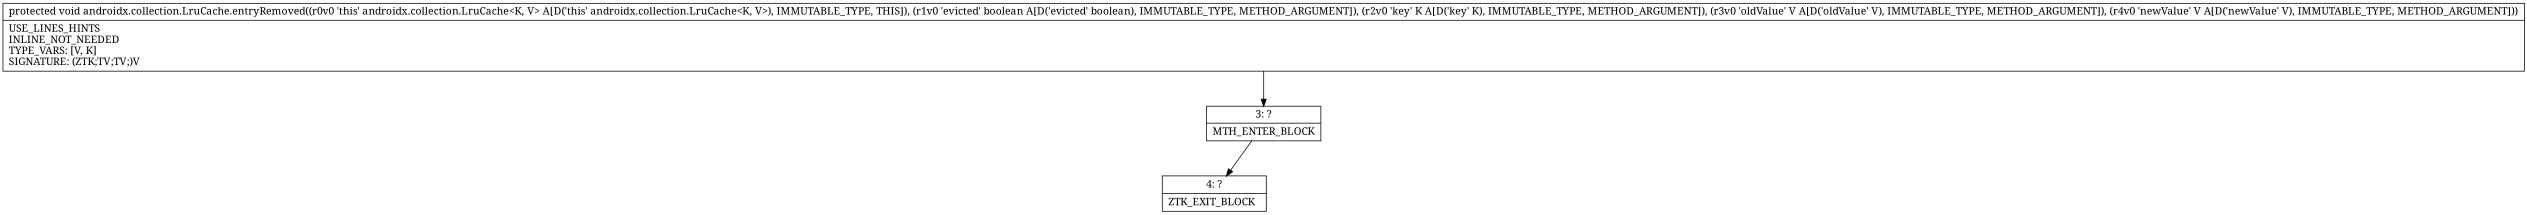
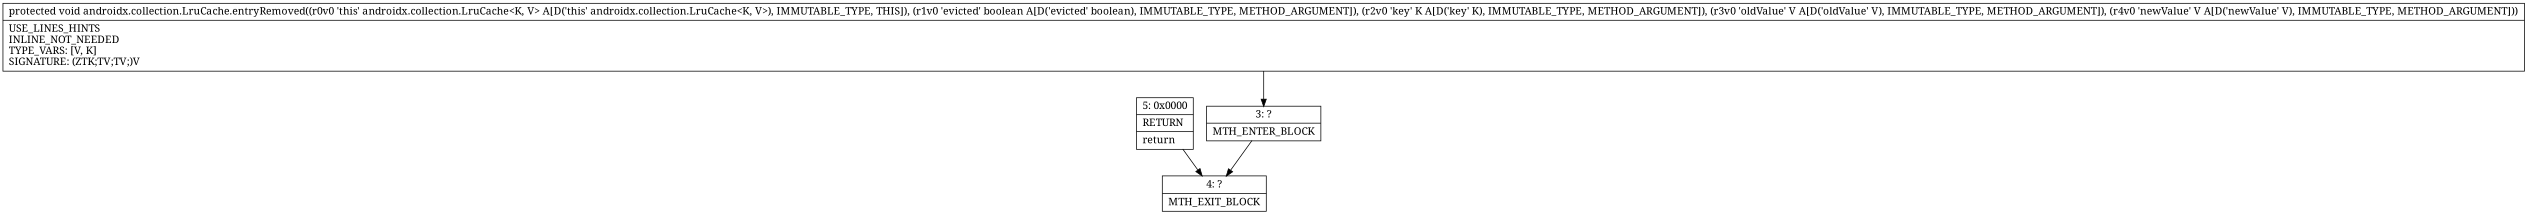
none -> (1165, 124)
(1212, 202) -> (1214, 202)
